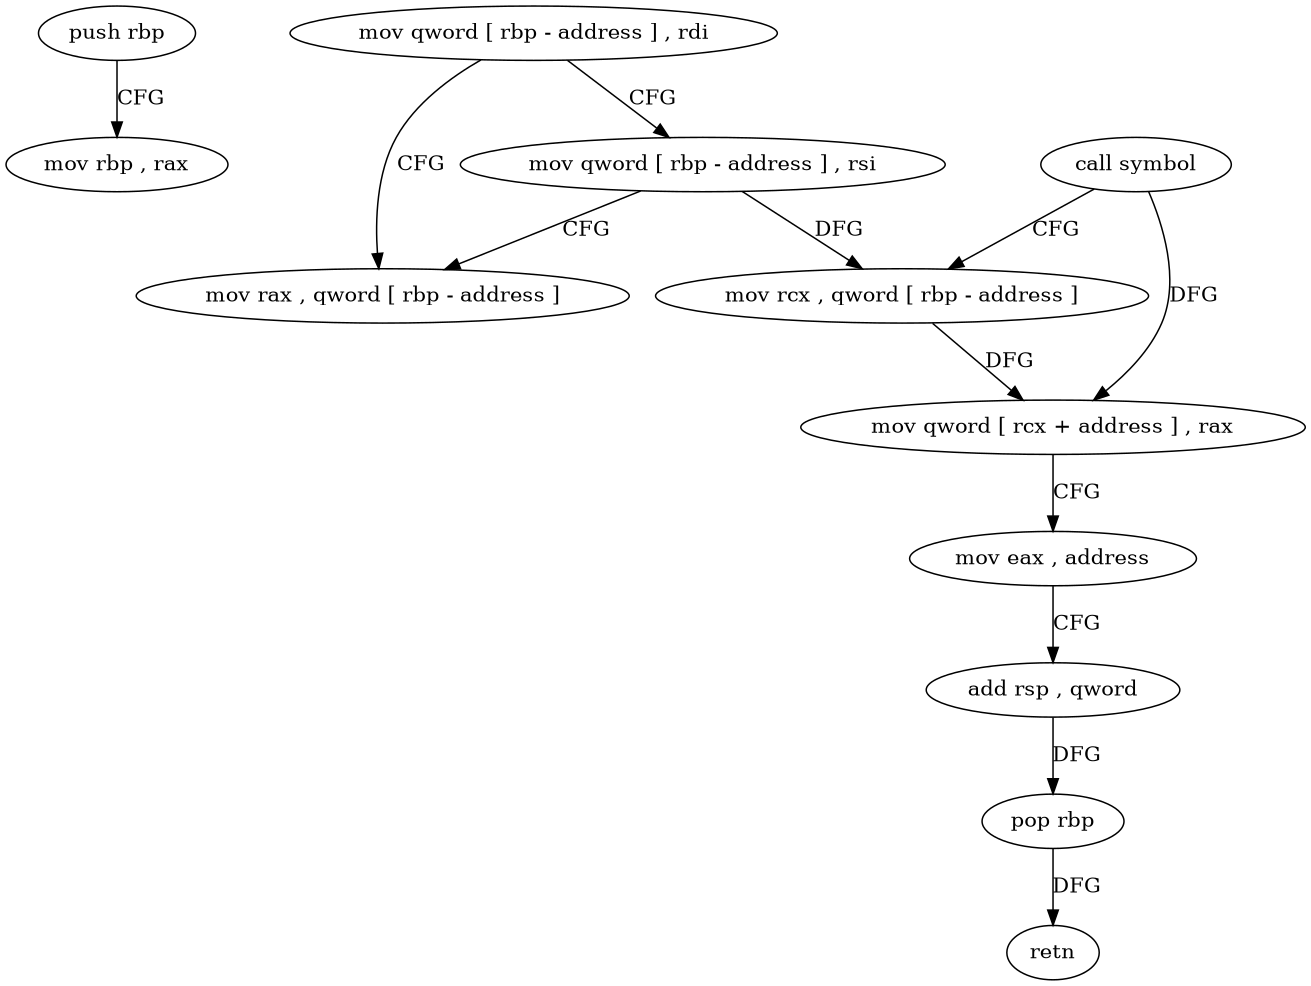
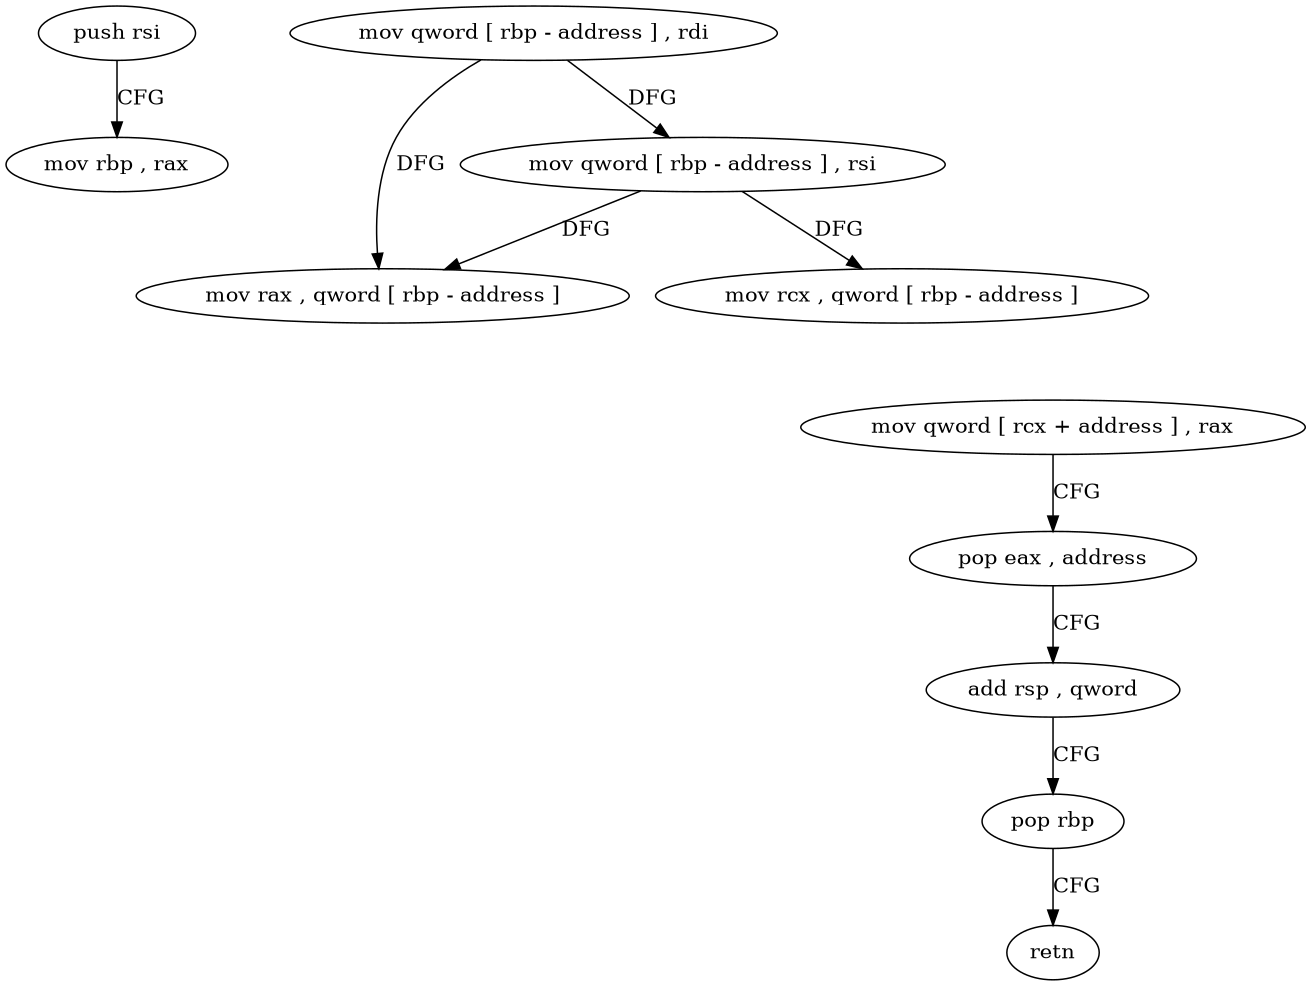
(117, 33) -> (117, 33)
(653, 99) -> (653, 99)
(421, 165) -> (421, 165)
(1136, 165) -> none
(587, 230) -> (587, 230)
(972, 357) -> none
(1053, 559) -> (1053, 559)
(1077, 756) -> (1077, 756)
(1077, 887) -> (1077, 887)
